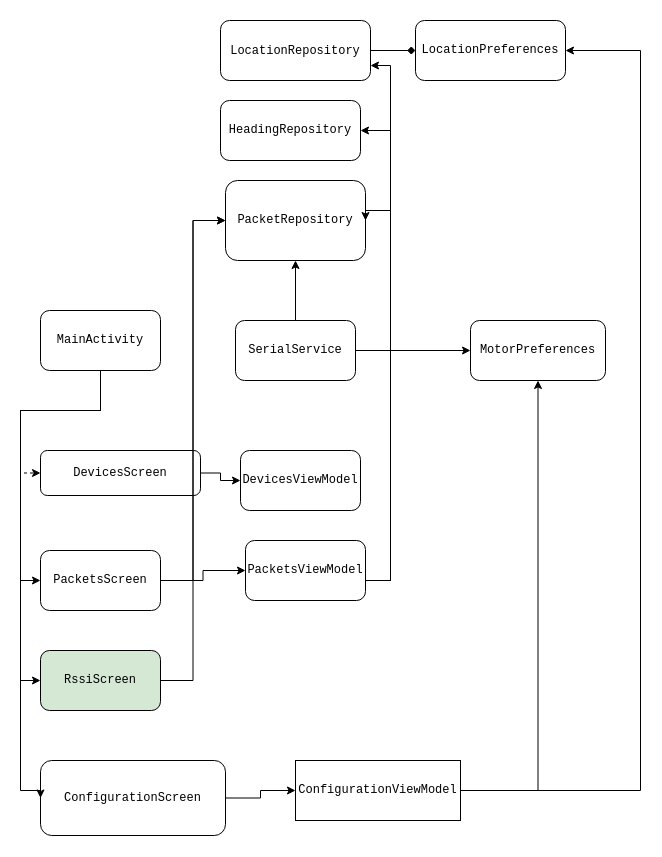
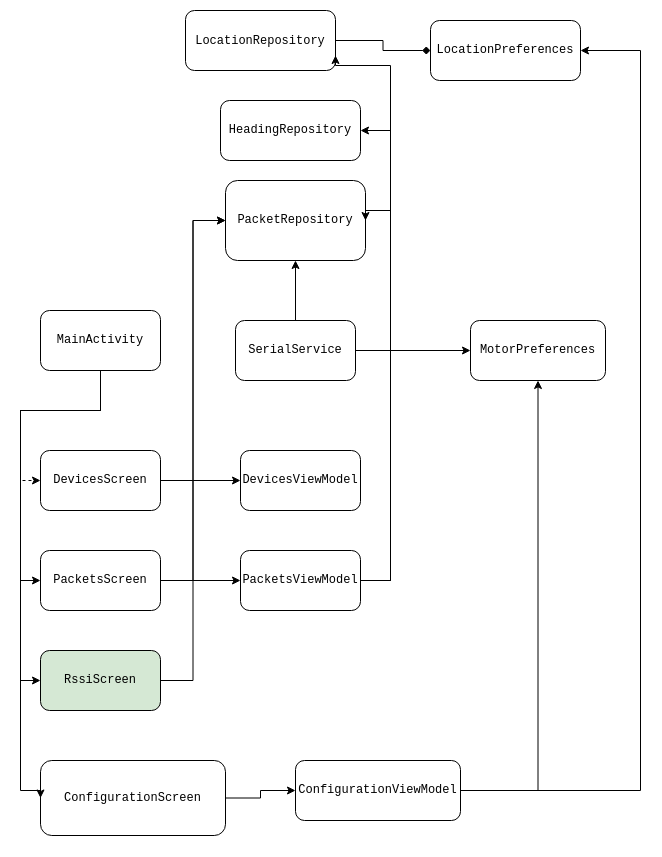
(296, 51) -> (261, 41)
(491, 51) -> (506, 51)
(121, 473) -> (101, 481)
(306, 571) -> (301, 581)
(378, 791) -> (378, 791)
